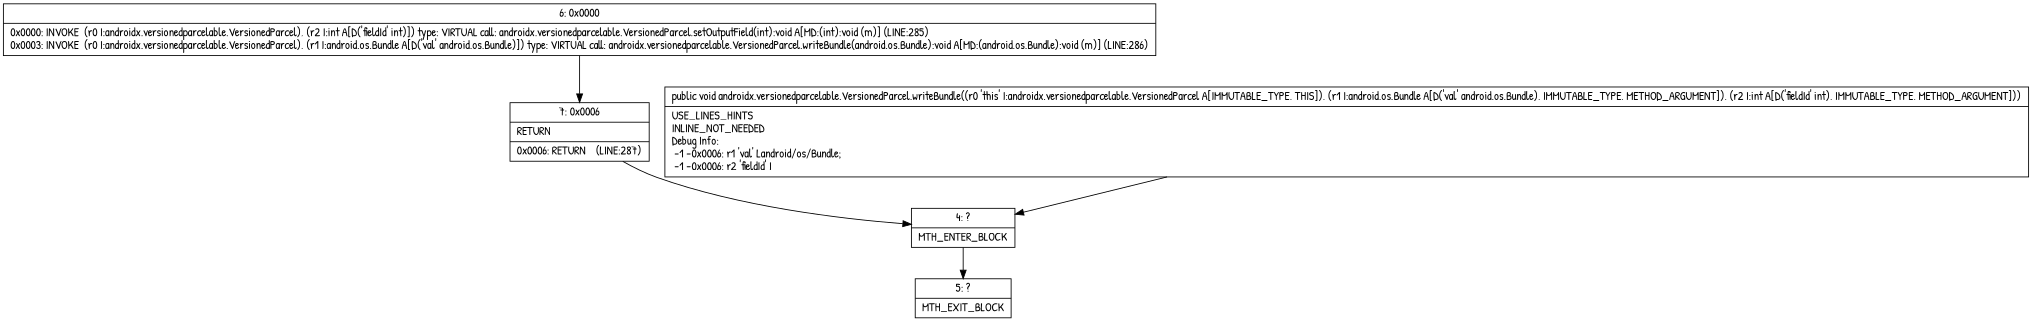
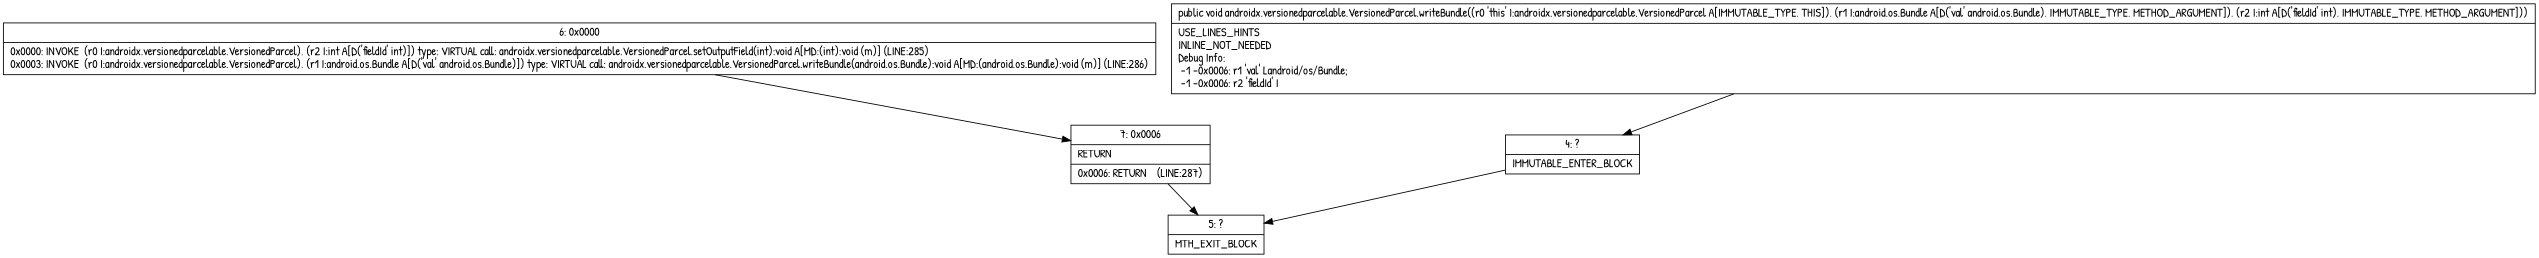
(760, 205) -> (1180, 196)
(963, 237) -> (1572, 164)
